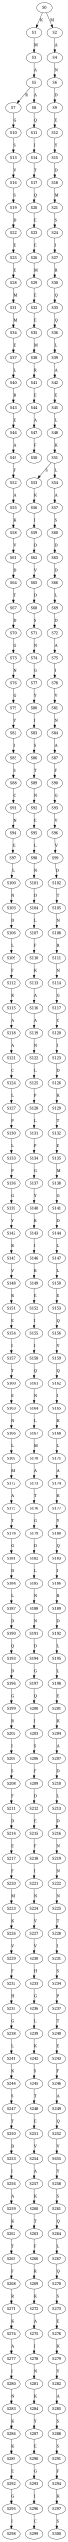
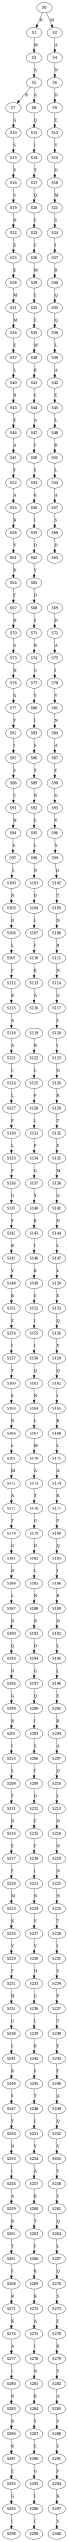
(45, 469) -> (34, 469)
(55, 583) -> none
(34, 1019) -> none
(11, 1759) -> (11, 1759)
